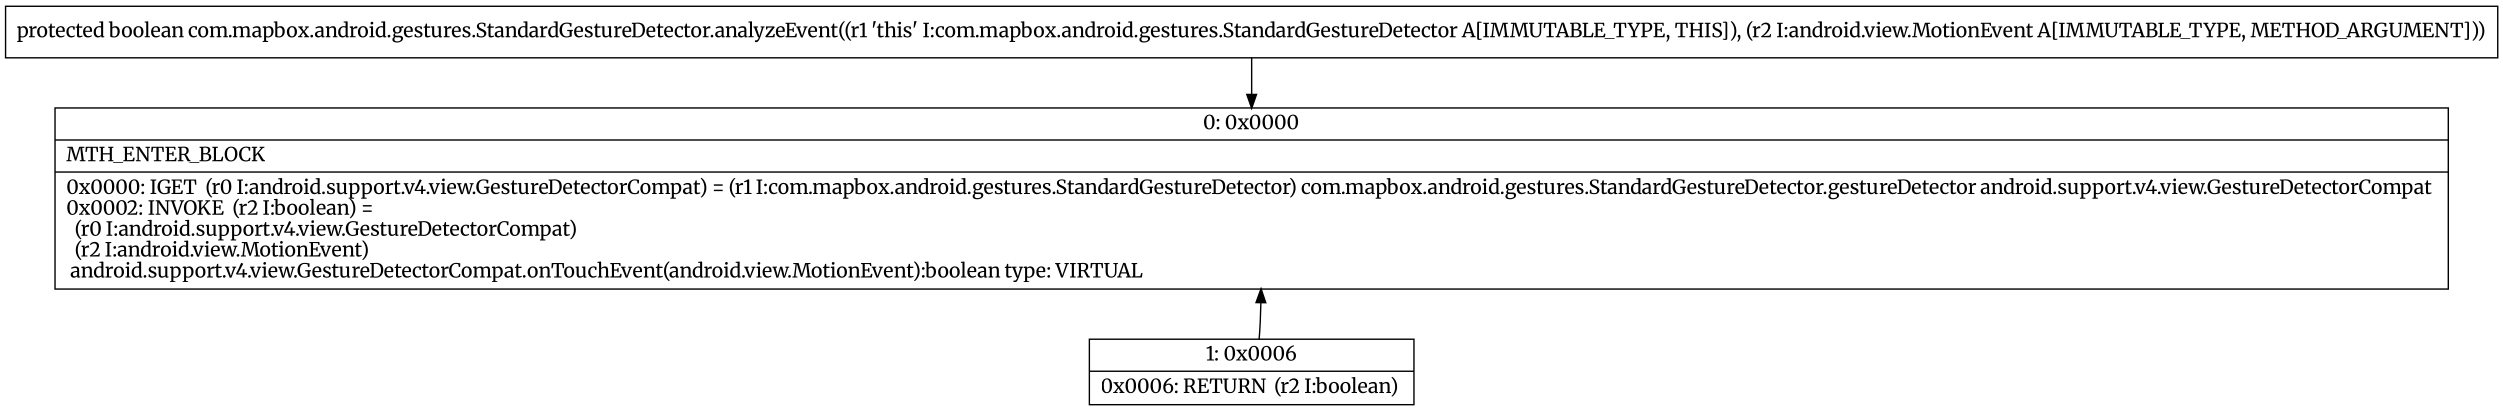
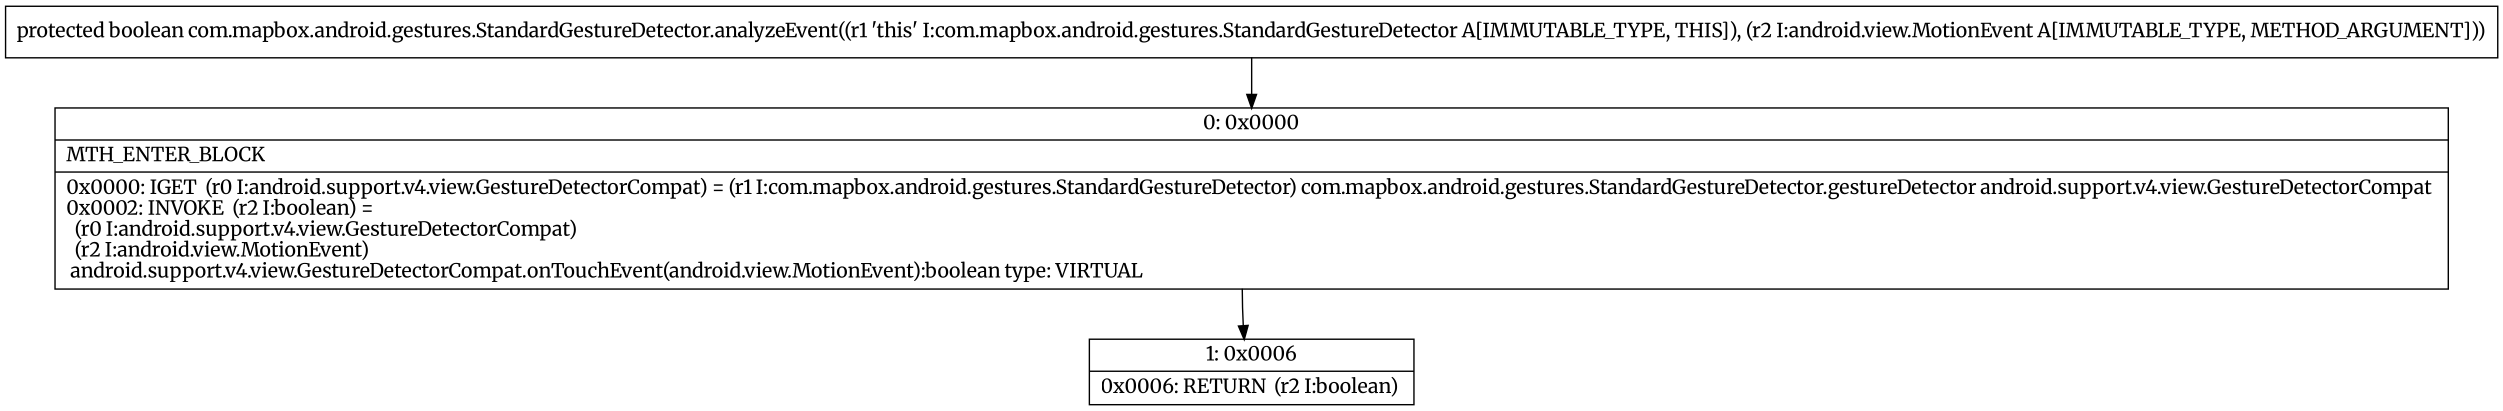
(1260, 321) -> (1243, 307)
